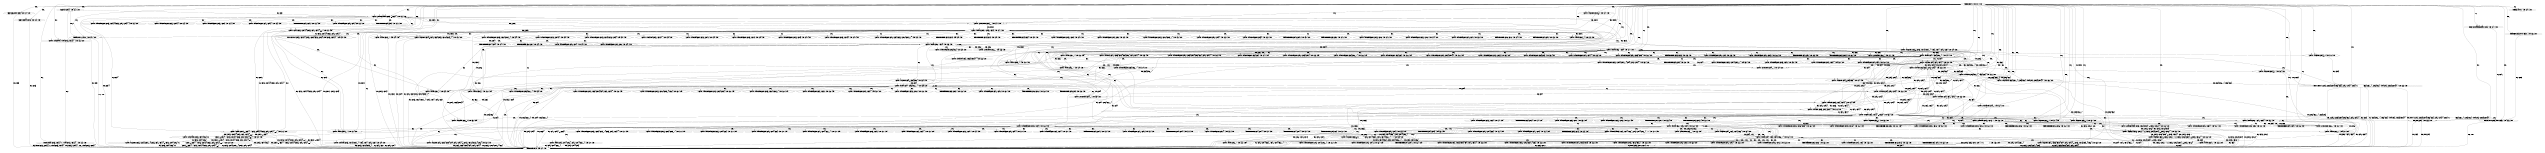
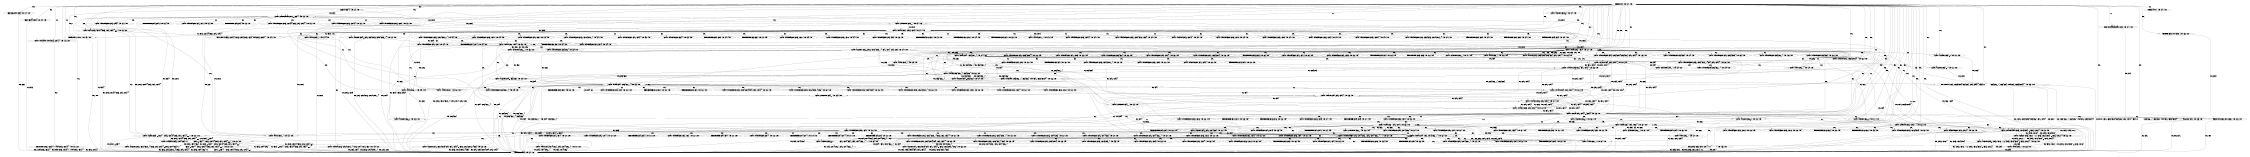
(1613, 20) -> (1578, 20)
none -> (929, 38)
none -> (1242, 62)
(2079, 65) -> (1905, 65)
(2286, 109) -> (1909, 50)
none -> (1691, 122)
(1534, 148) -> none
